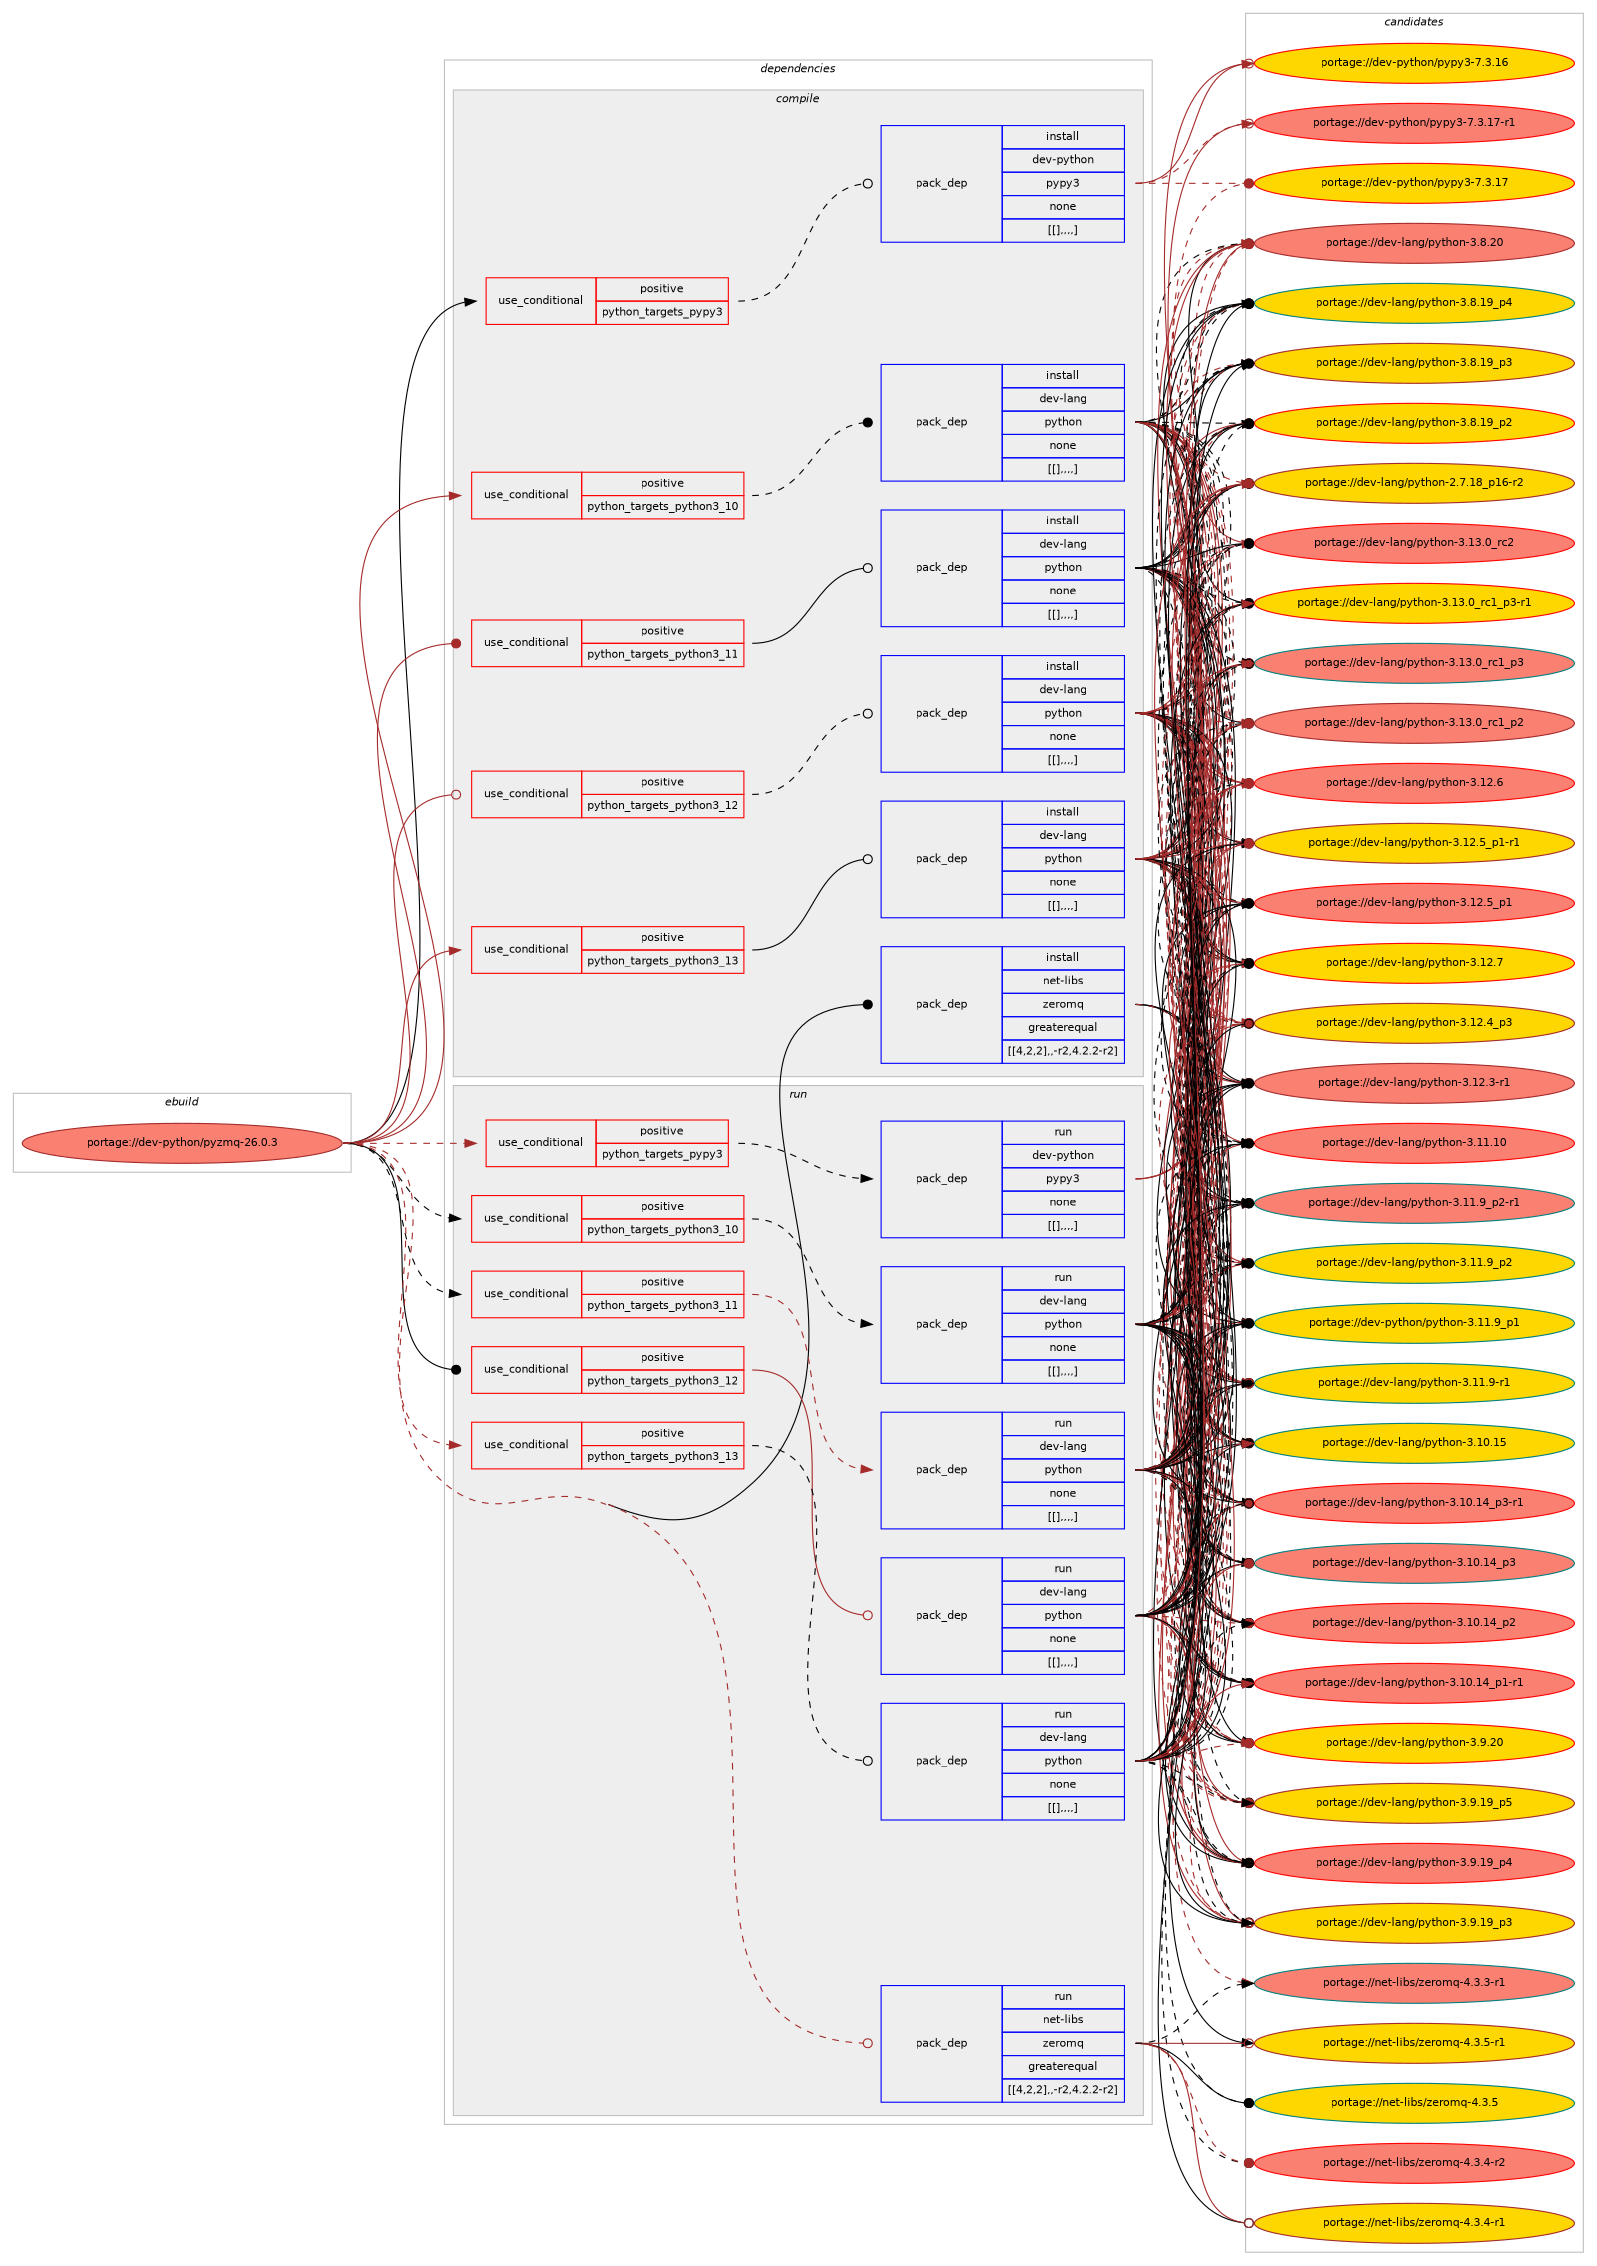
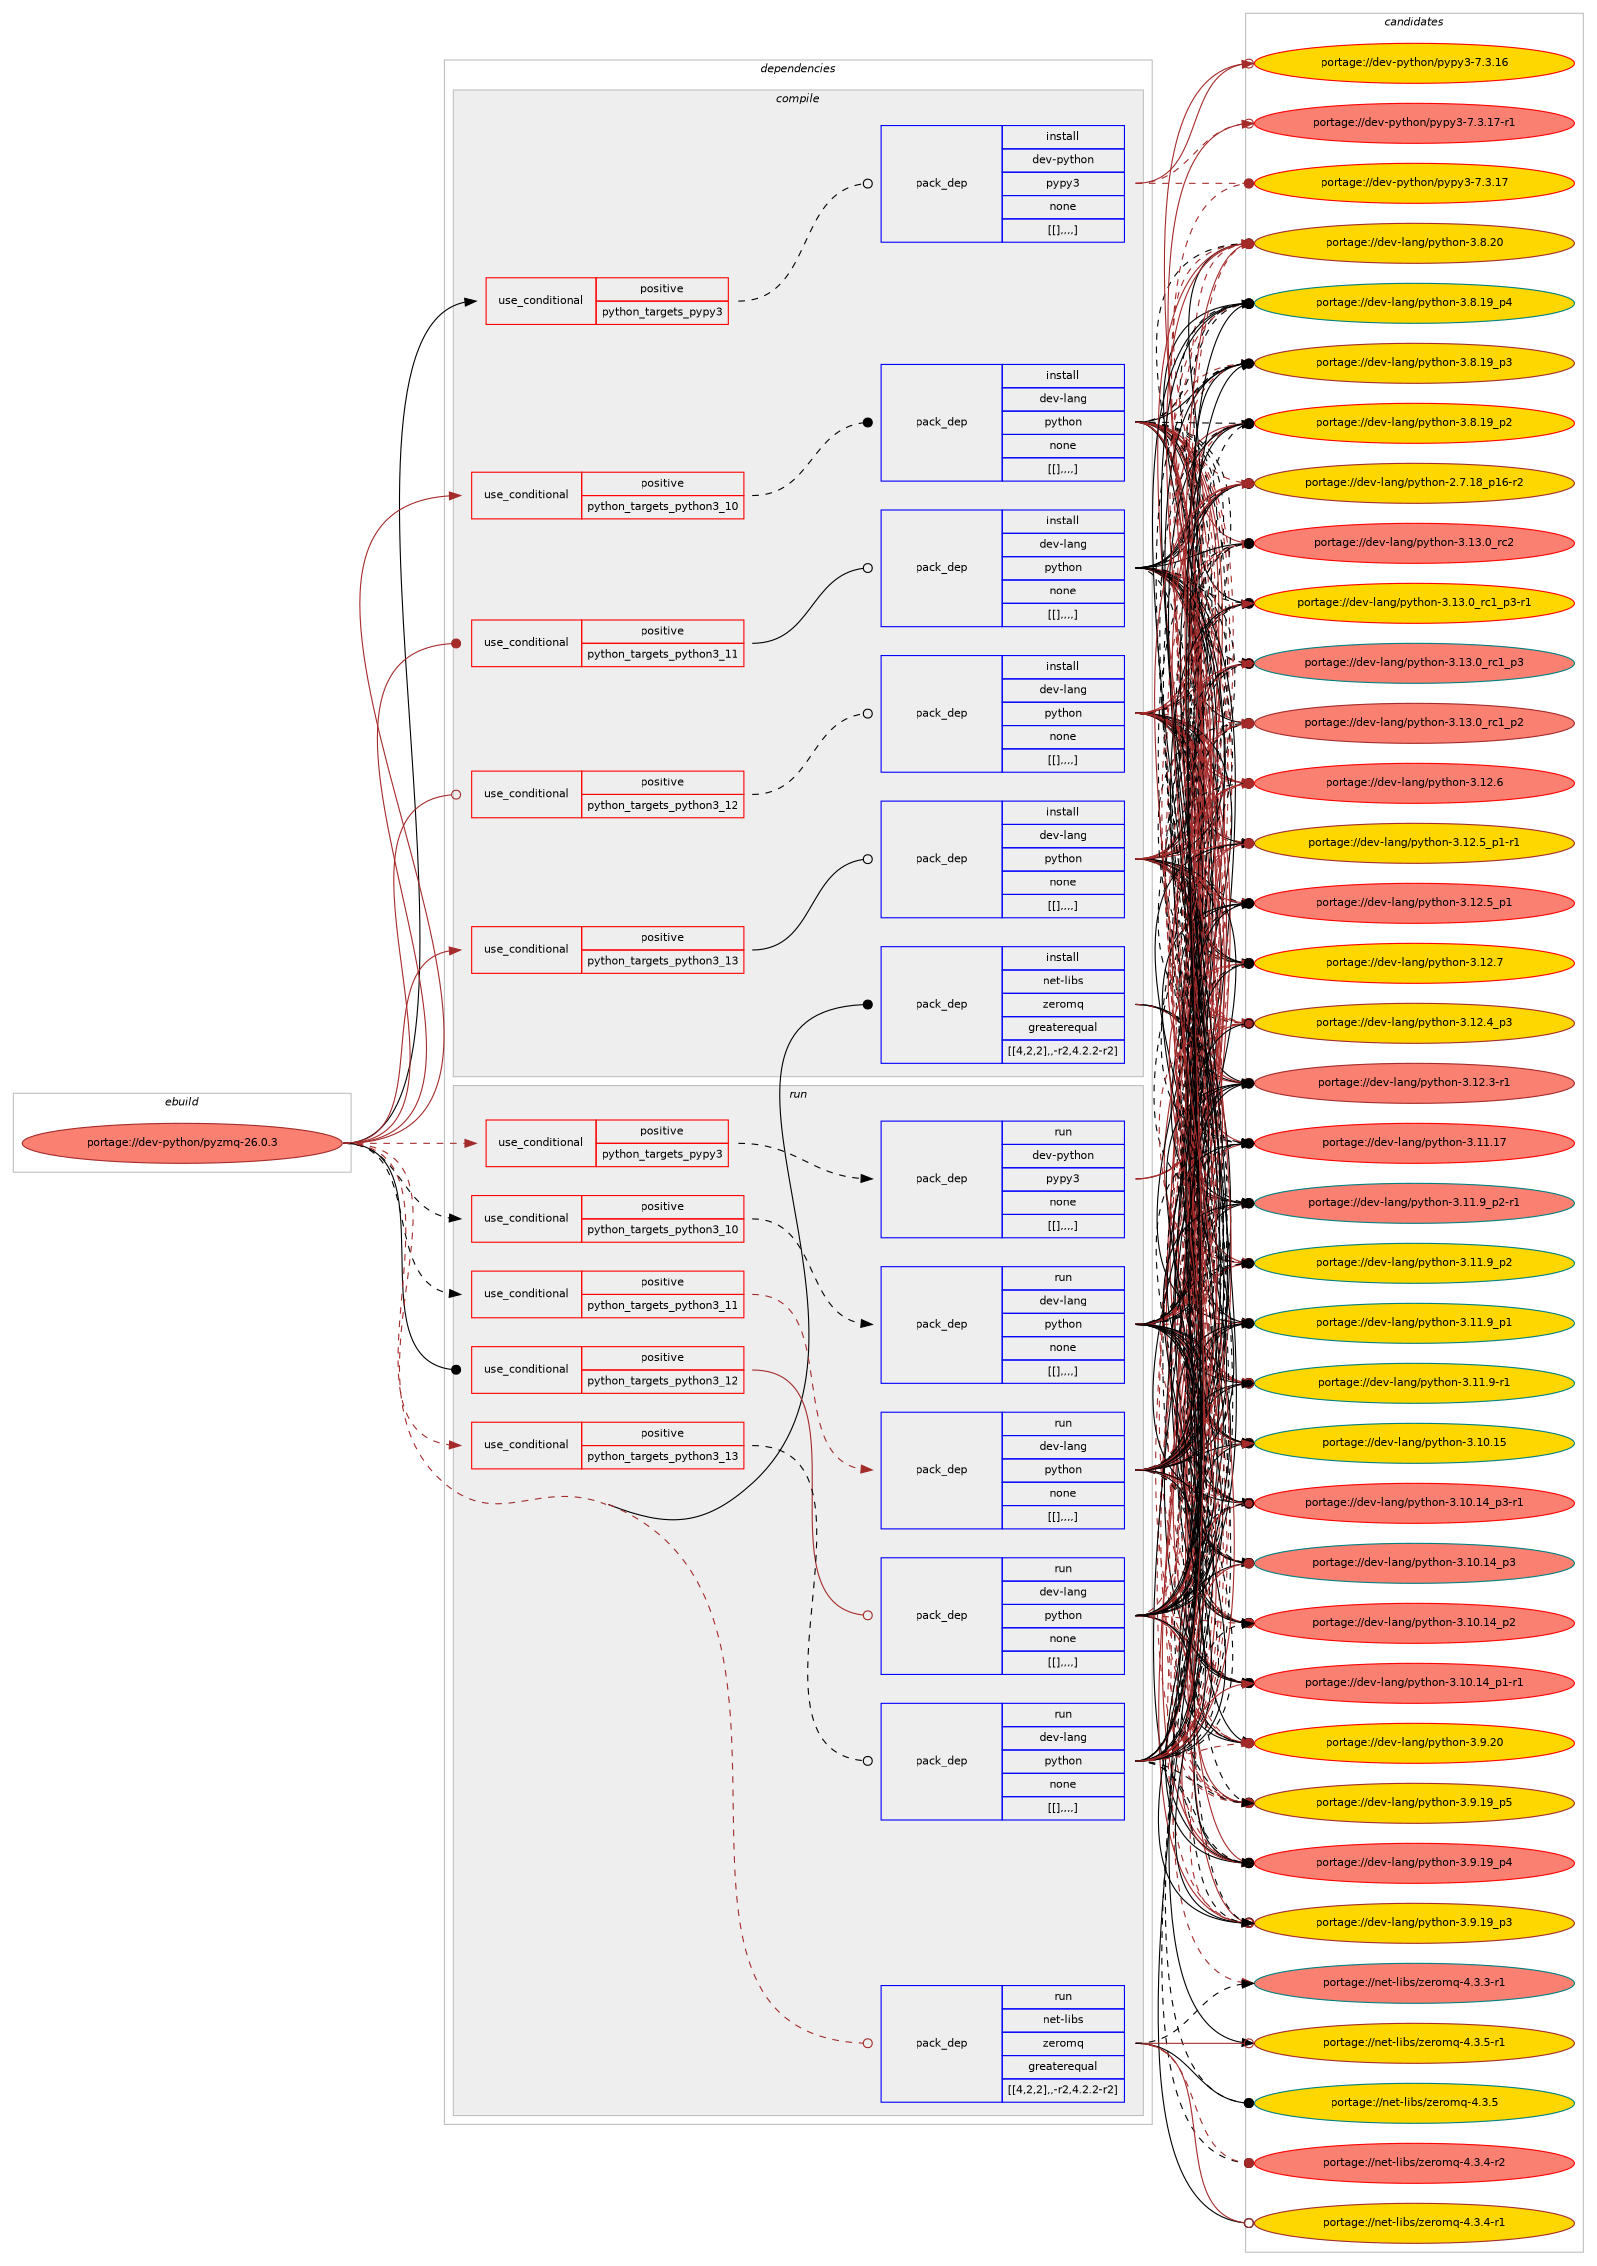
(1414, 243) -> (1414, 243)
(1414, 1143) -> (1414, 1143)
(1414, 1323) -> (1414, 1323)
